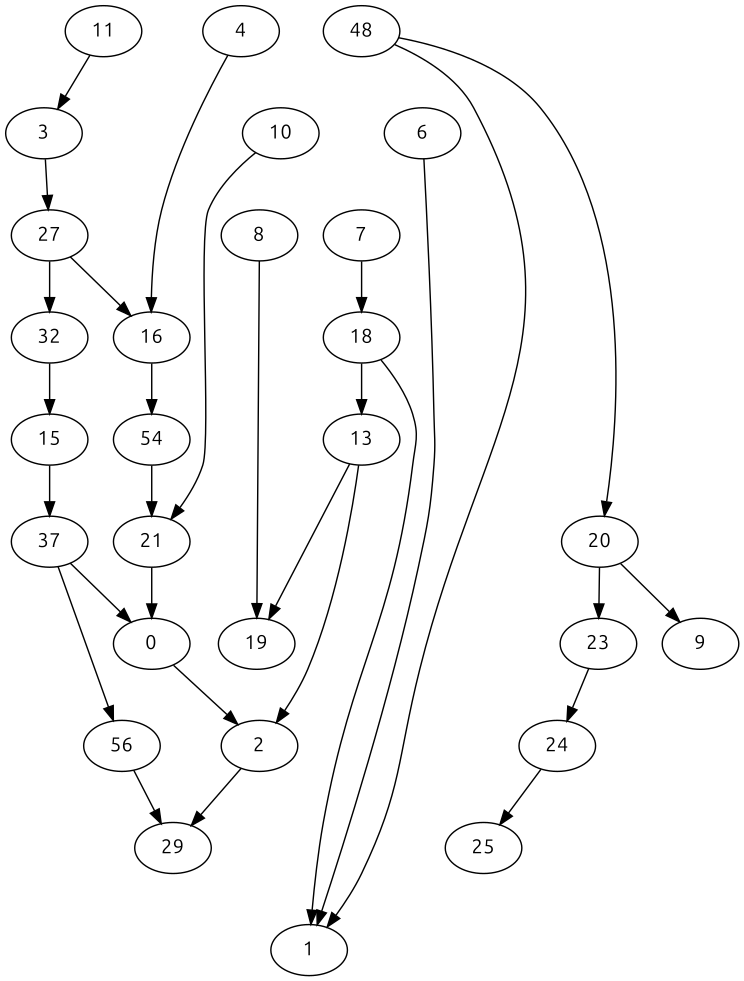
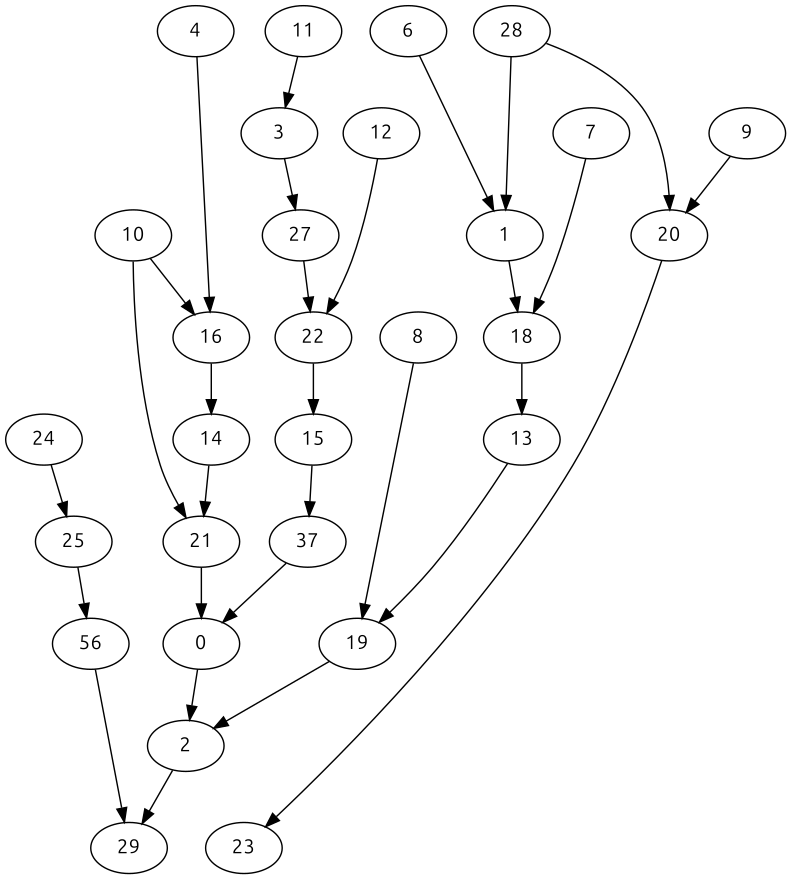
(362, 31) -> (512, 31)
none -> (381, 133)
(95, 281) -> (168, 281)
(50, 337) -> (313, 337)
(152, 440) -> (211, 440)
(645, 588) -> (713, 179)
(334, 592) -> (278, 691)
(375, 632) -> (512, 279)
(83, 637) -> (81, 585)
(581, 688) -> none
